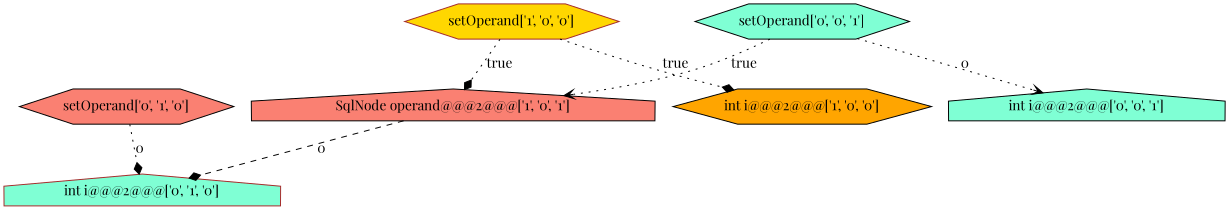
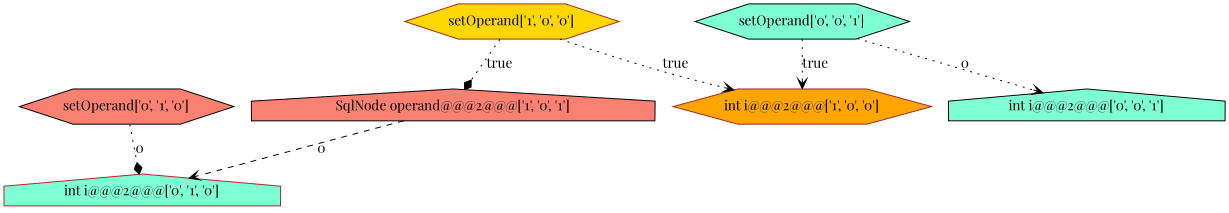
(641, 65) -> (641, 65)
(689, 71) -> (802, 59)
(802, 107) -> (802, 107)
(302, 148) -> (302, 148)
